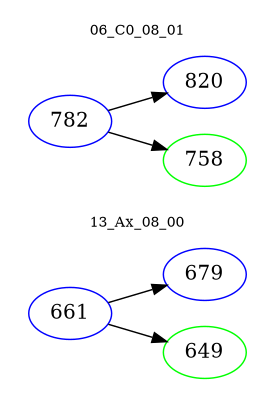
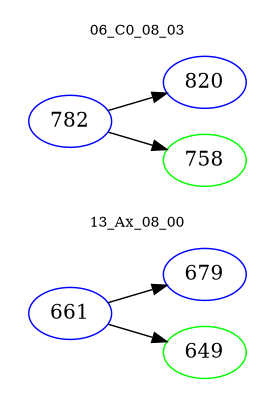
(138, 31) -> (138, 31)
